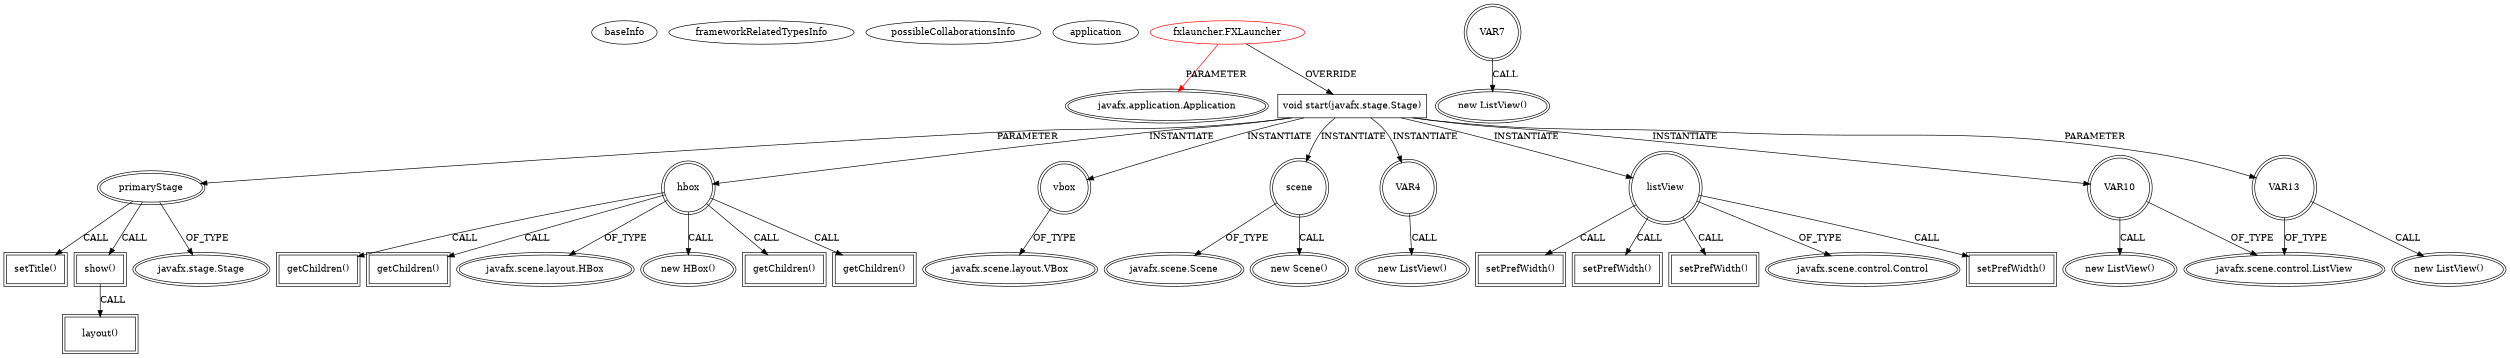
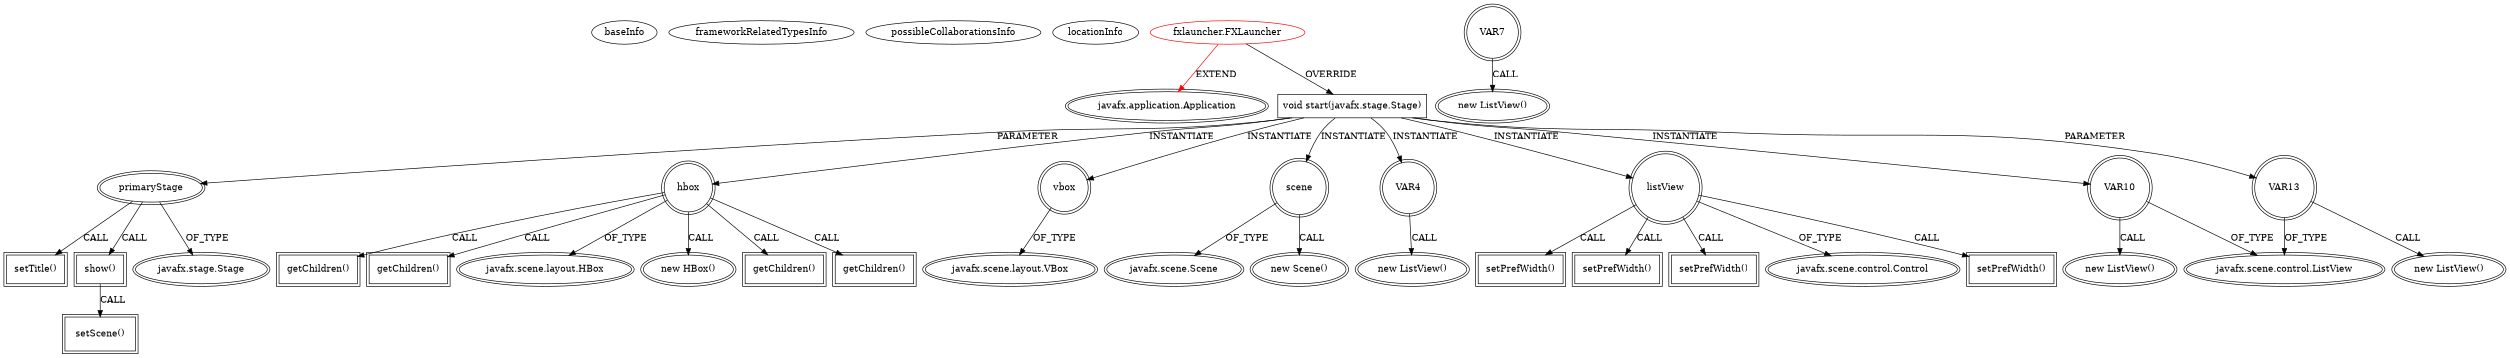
(1096, 32) -> (1096, 32)
(1216, 75) -> (1216, 75)
(100, 334) -> (100, 334)
